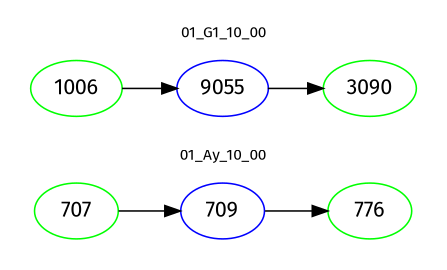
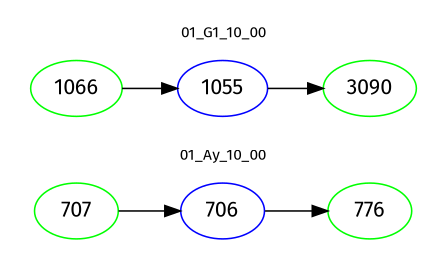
(76, 88) -> (76, 88)
(223, 88) -> (223, 88)
(223, 211) -> (223, 211)
